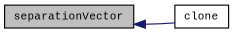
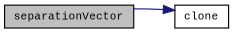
(160, 24) -> (149, 9)
